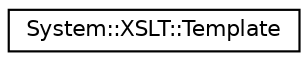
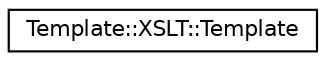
(154, 31) -> (163, 31)
